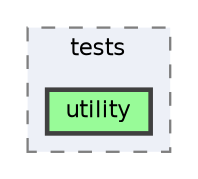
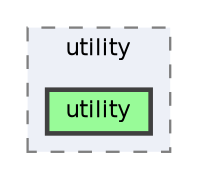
(99, 49) -> (99, 49)
